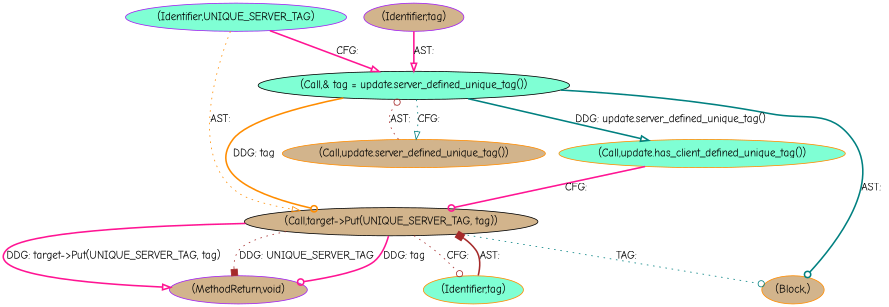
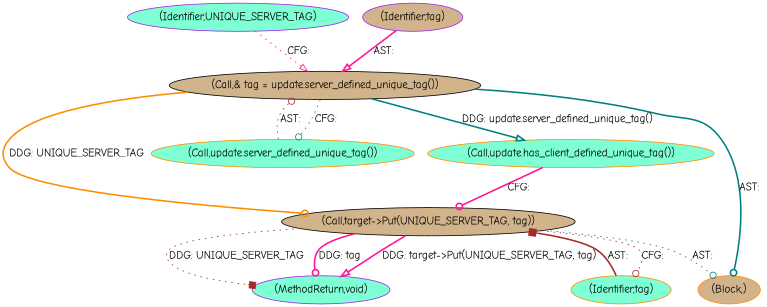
(321, 50) -> (278, 49)
(414, 85) -> (325, 85)
(418, 116) -> (312, 118)
(211, 143) -> none
(254, 154) -> (77, 154)
(414, 154) -> (283, 154)
(628, 256) -> (704, 256)
(238, 290) -> (321, 290)
